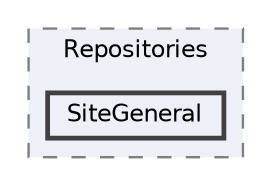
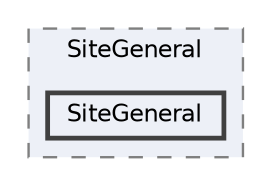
(136, 51) -> (136, 51)
